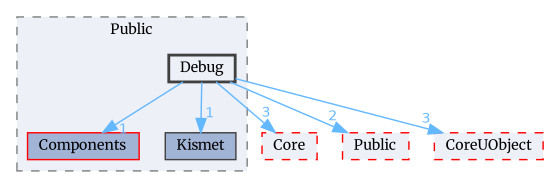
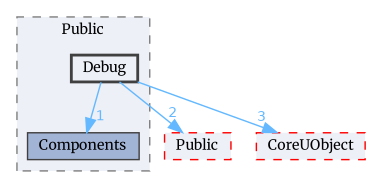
(83, 146) -> (83, 146)
(201, 146) -> none
(290, 146) -> none
